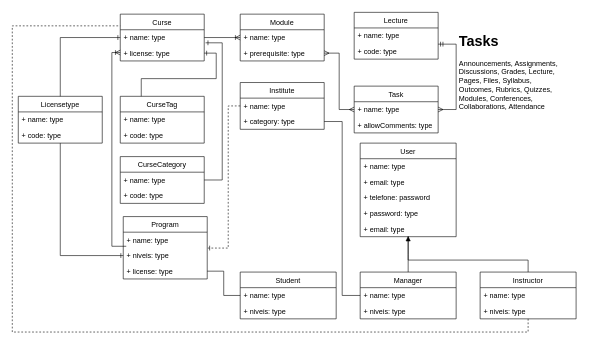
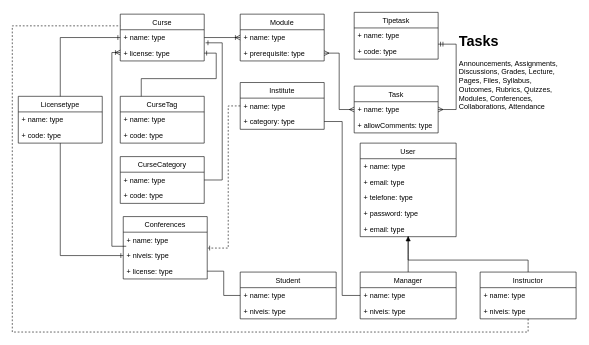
(396, 20) -> (396, 20)
(400, 198) -> (392, 198)
(165, 225) -> (165, 225)
